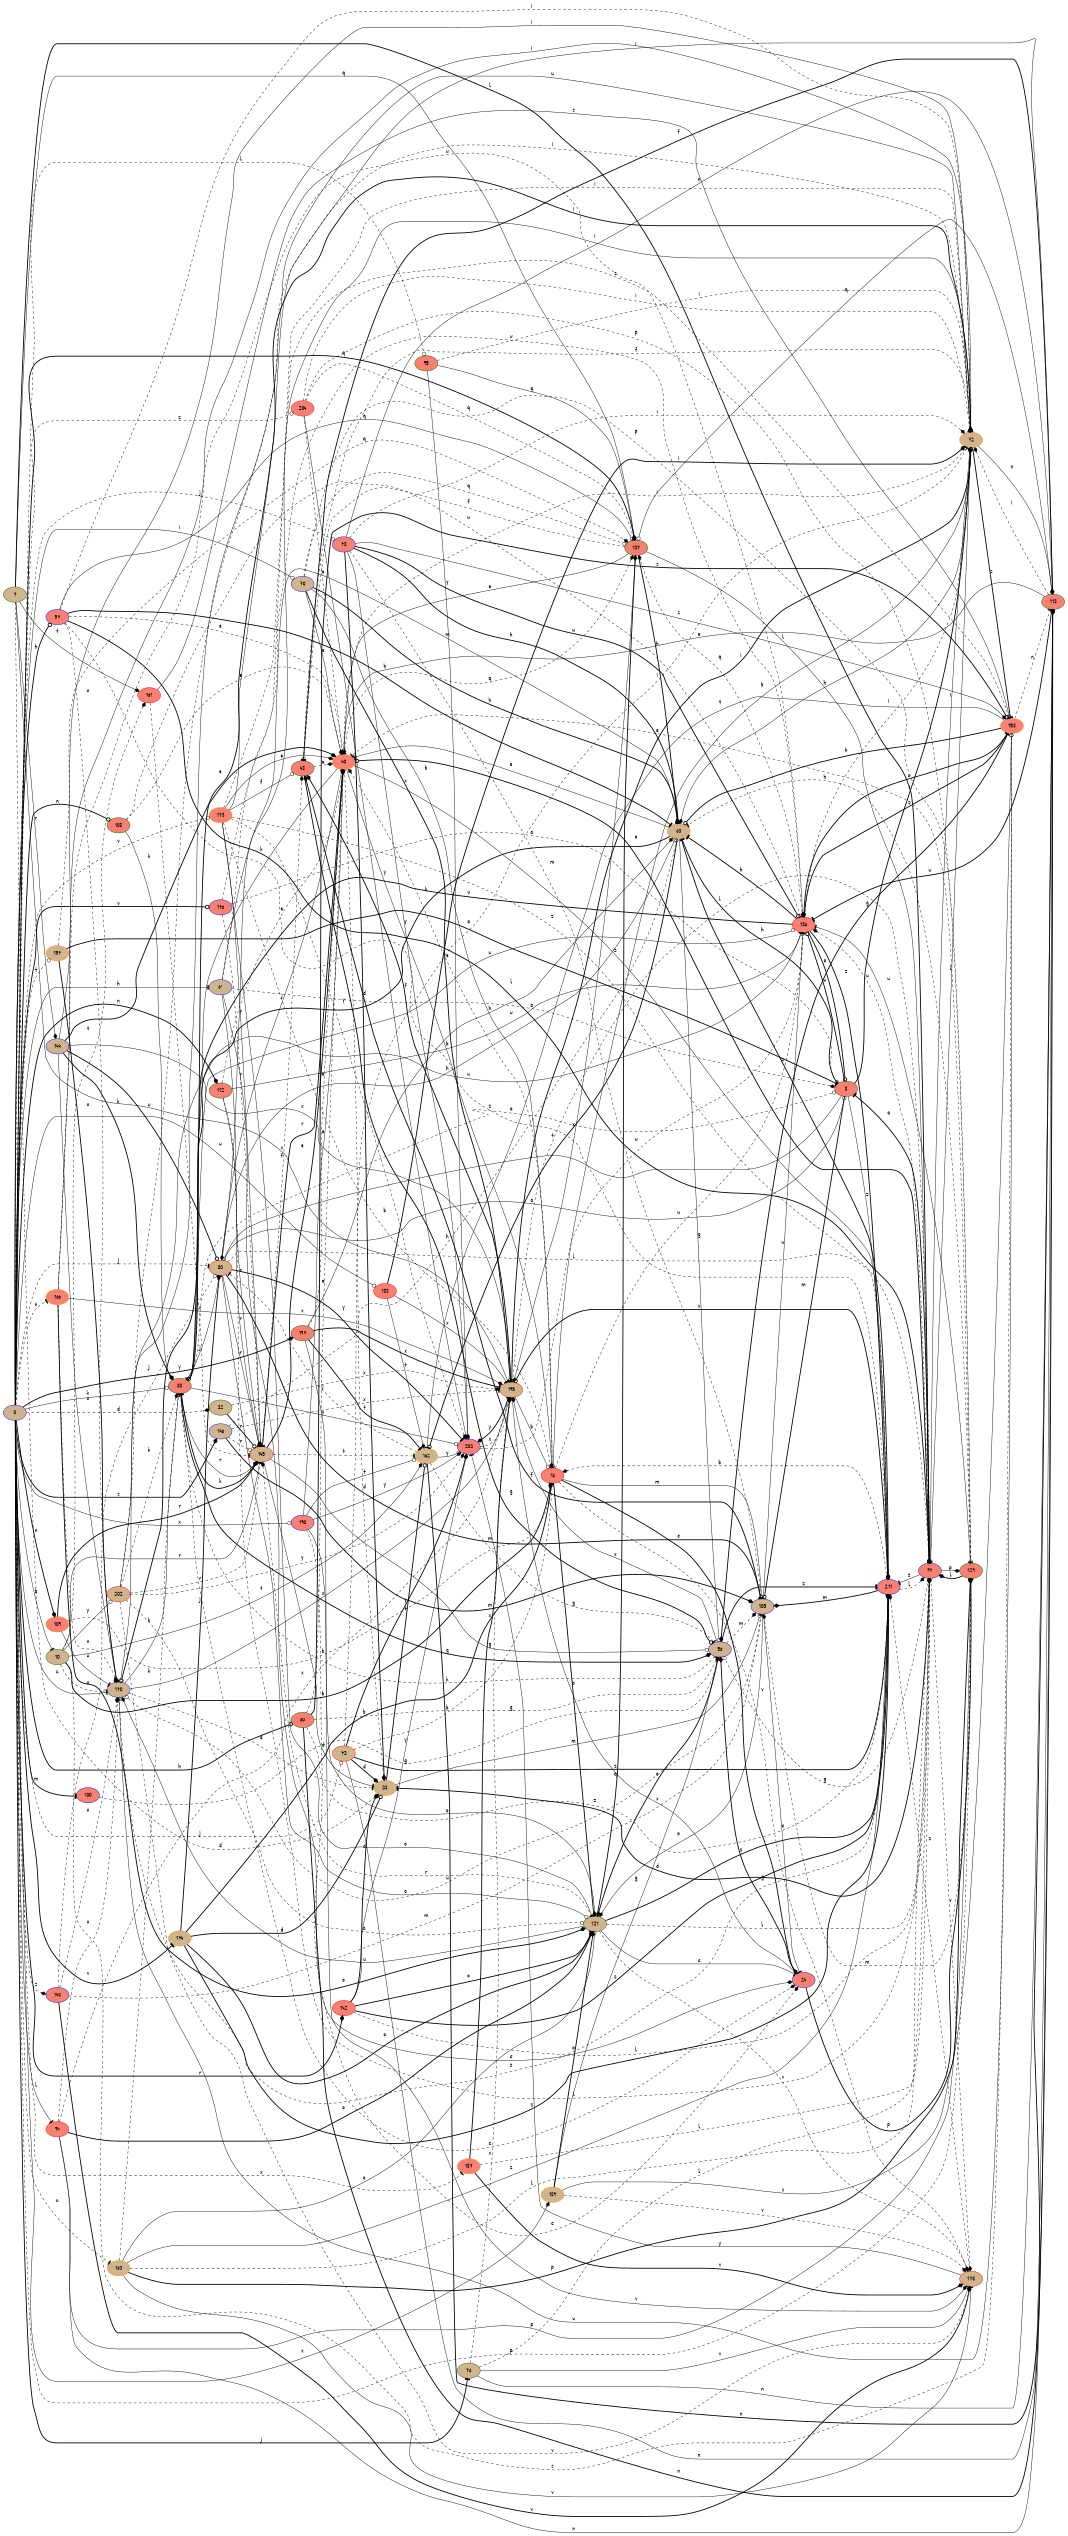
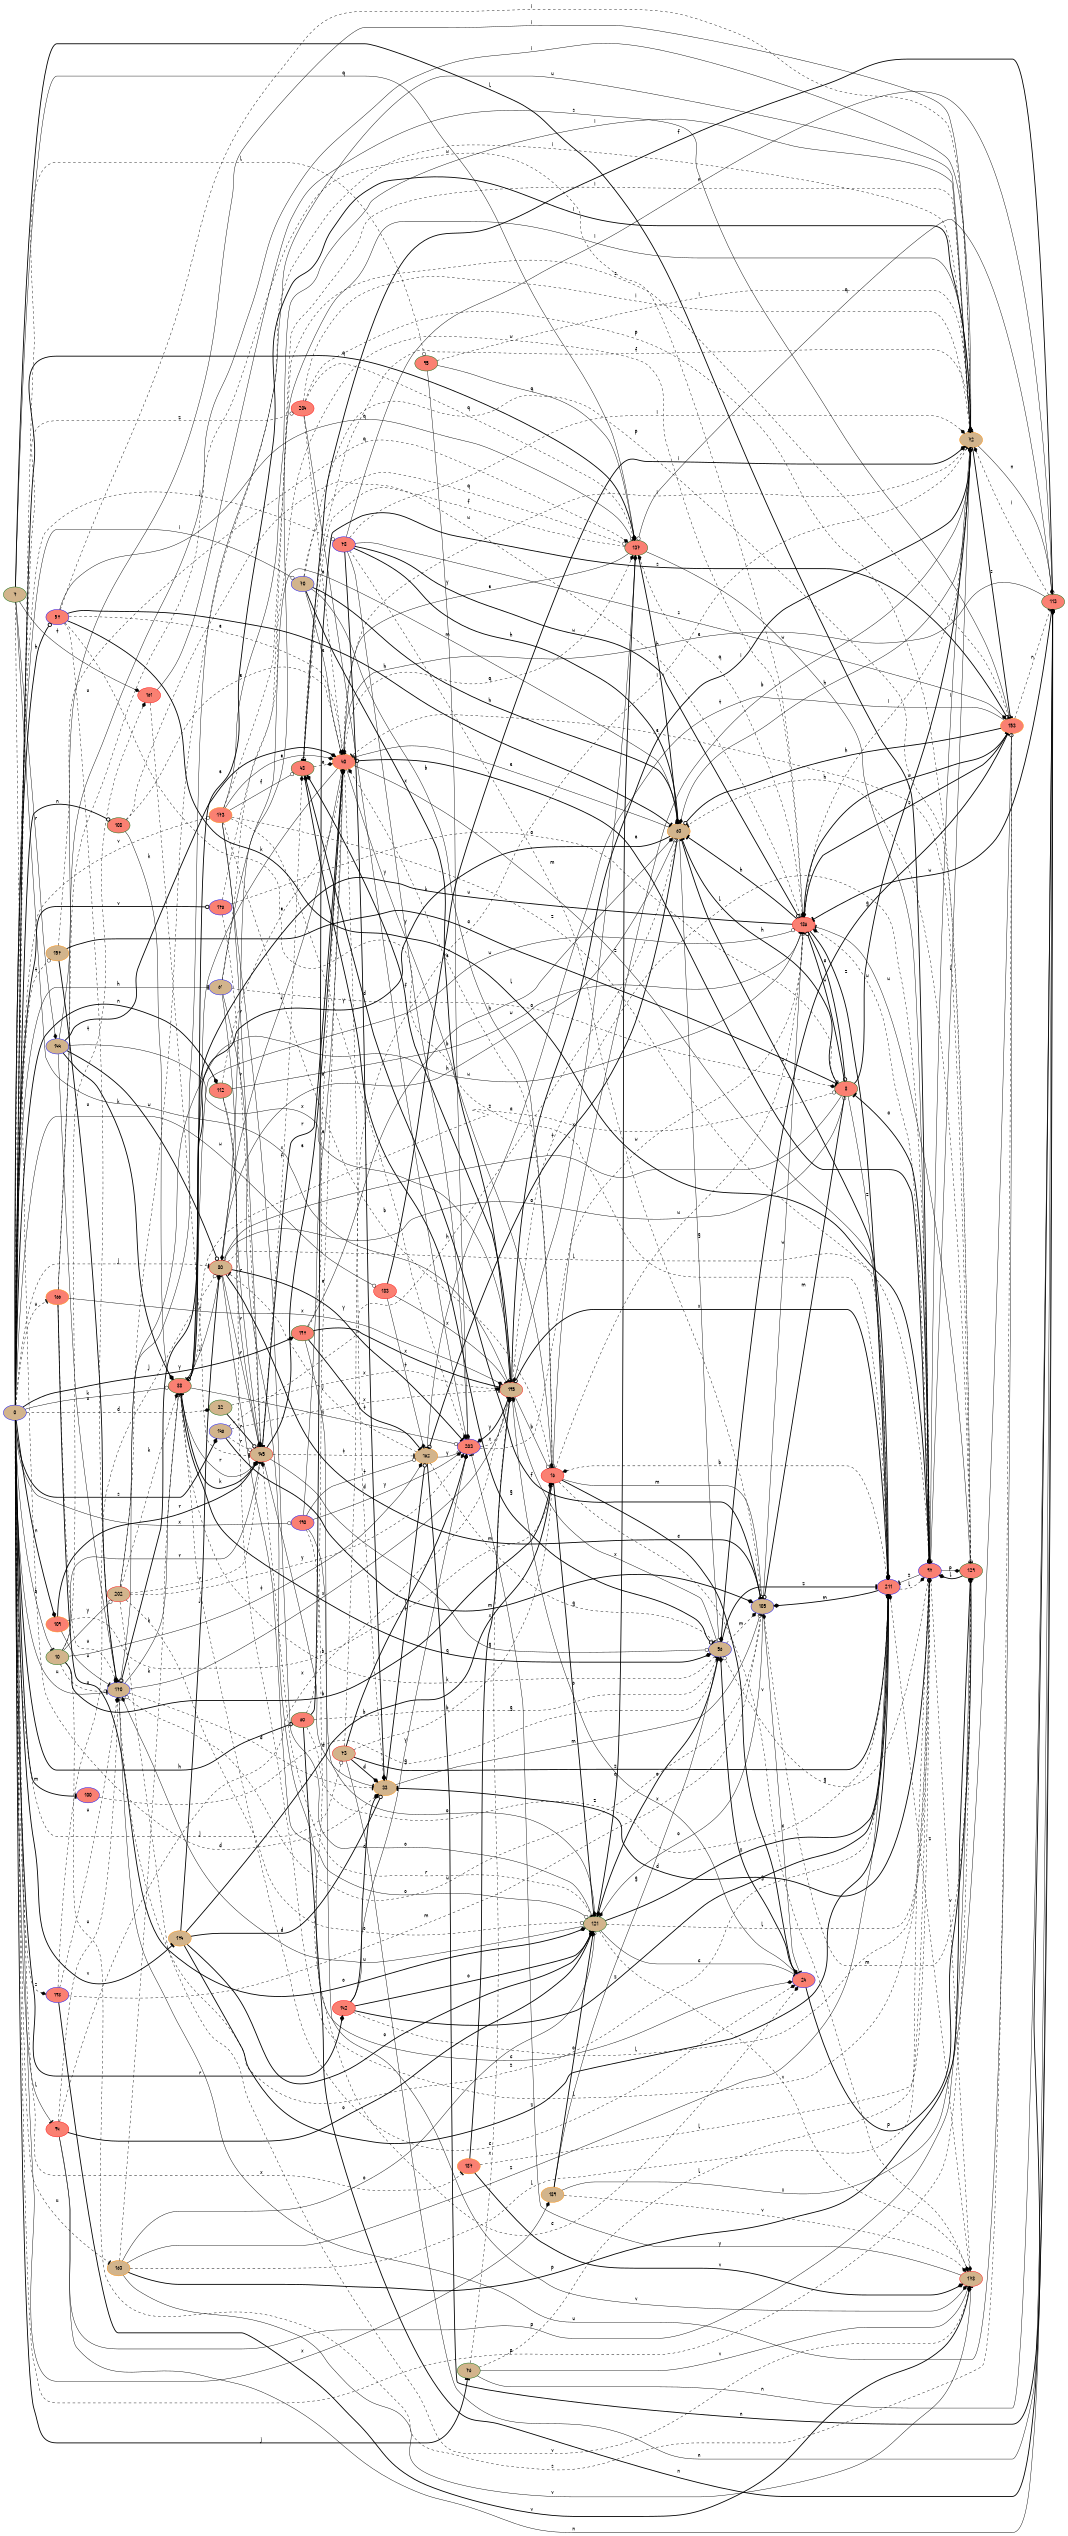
(620, 49) -> (464, 158)
(783, 637) -> (783, 637)
(57, 1995) -> (57, 1995)
